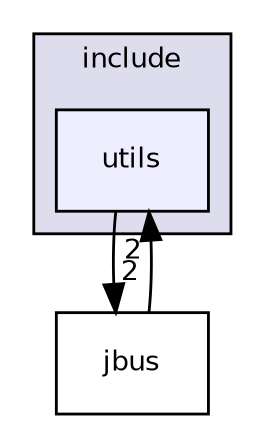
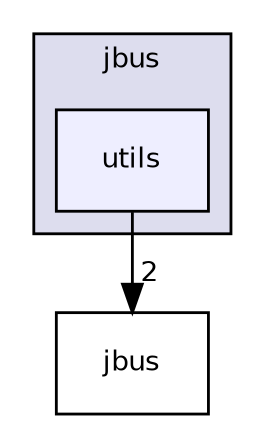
(132, 61) -> (132, 61)
(151, 276) -> none
